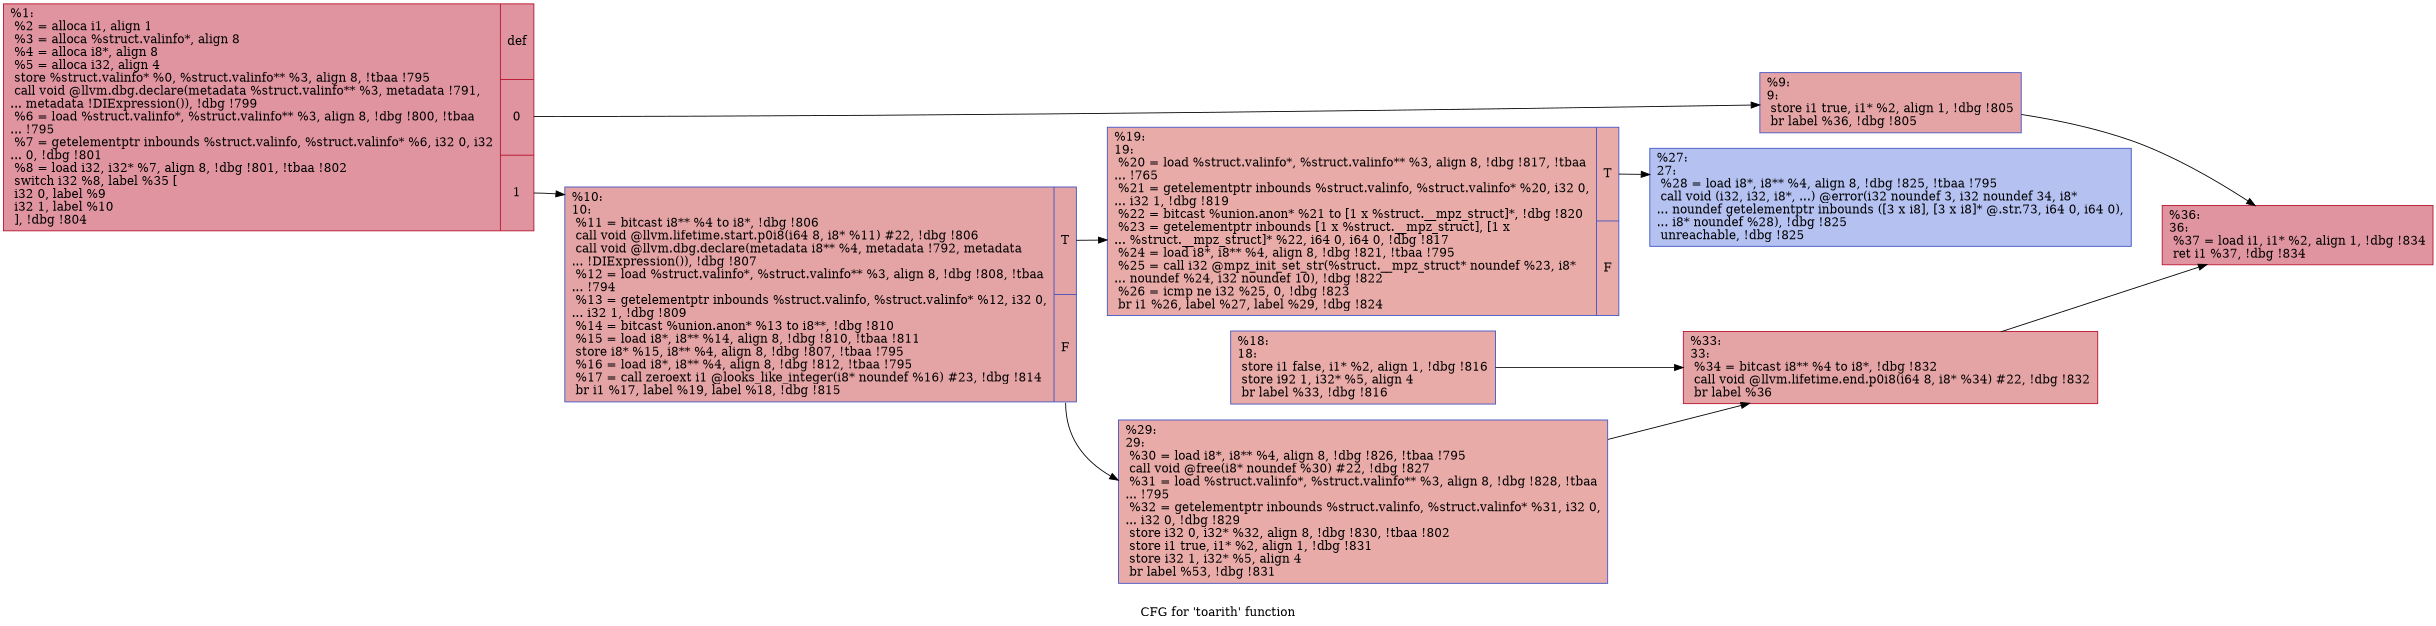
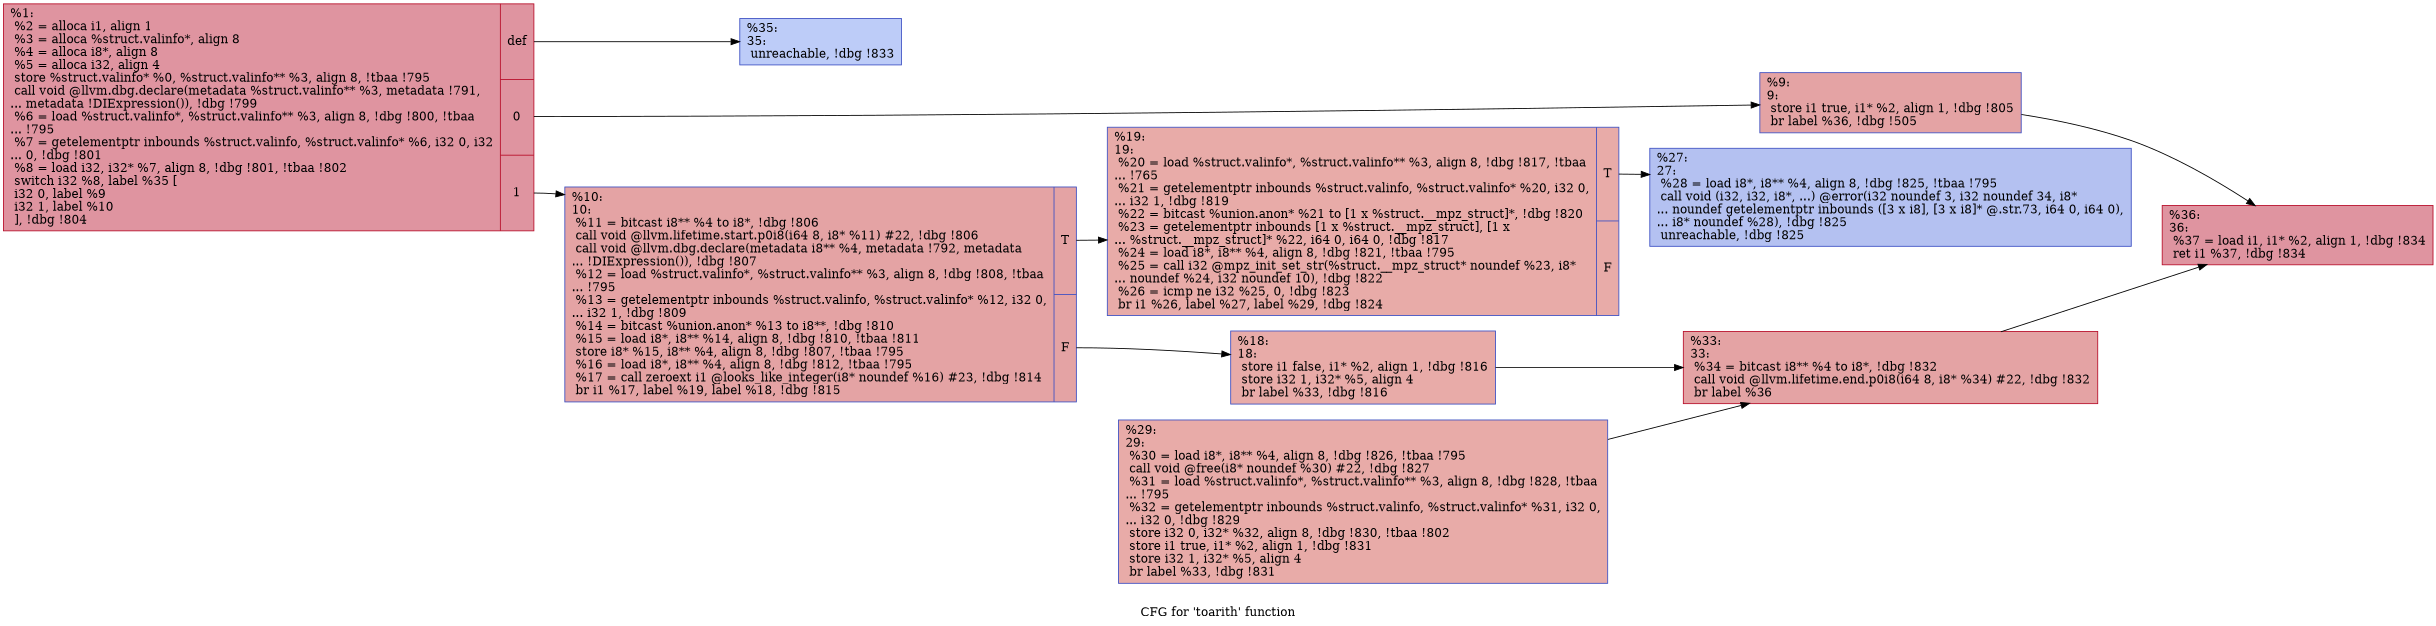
none -> (821, 42)
(1842, 122) -> (1842, 122)
(594, 288) -> (594, 288)
(1326, 380) -> (1326, 380)
(1078, 446) -> (1149, 350)
(1201, 572) -> (1201, 572)
